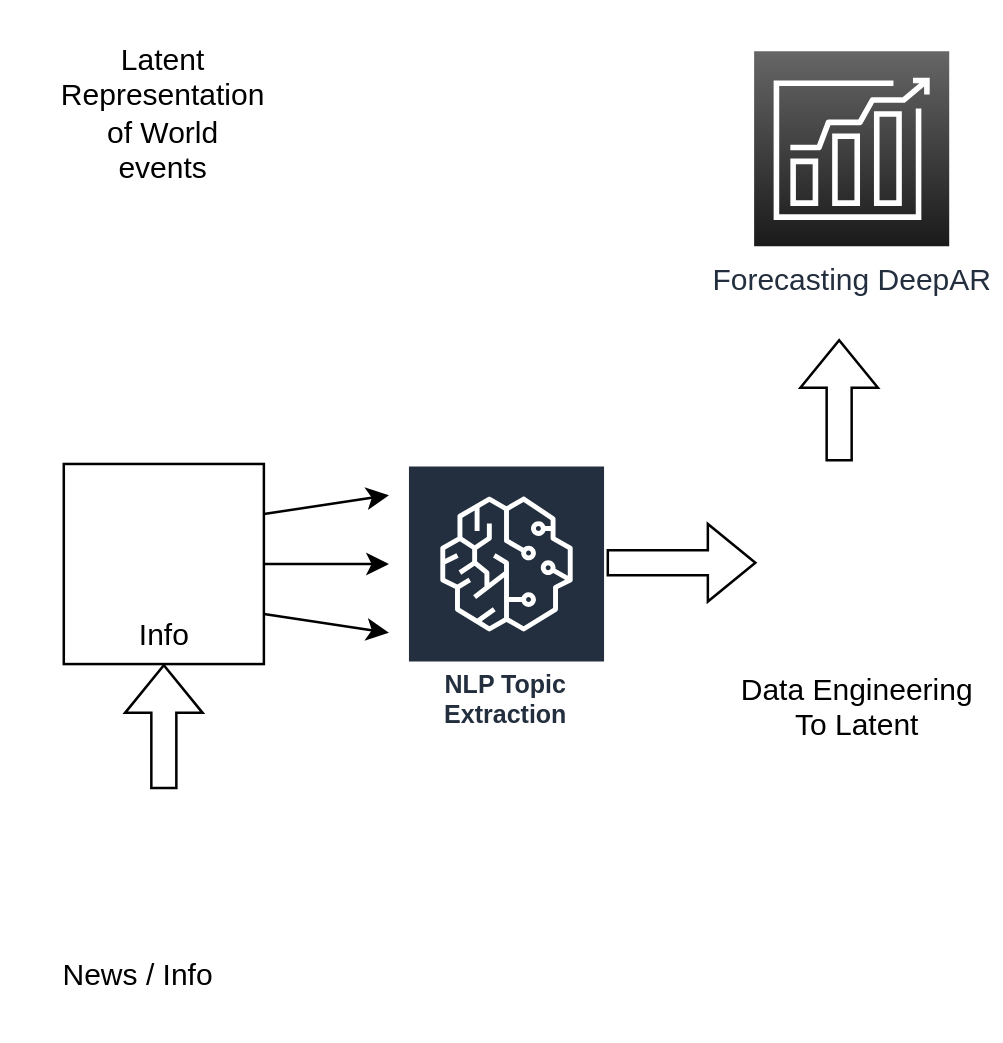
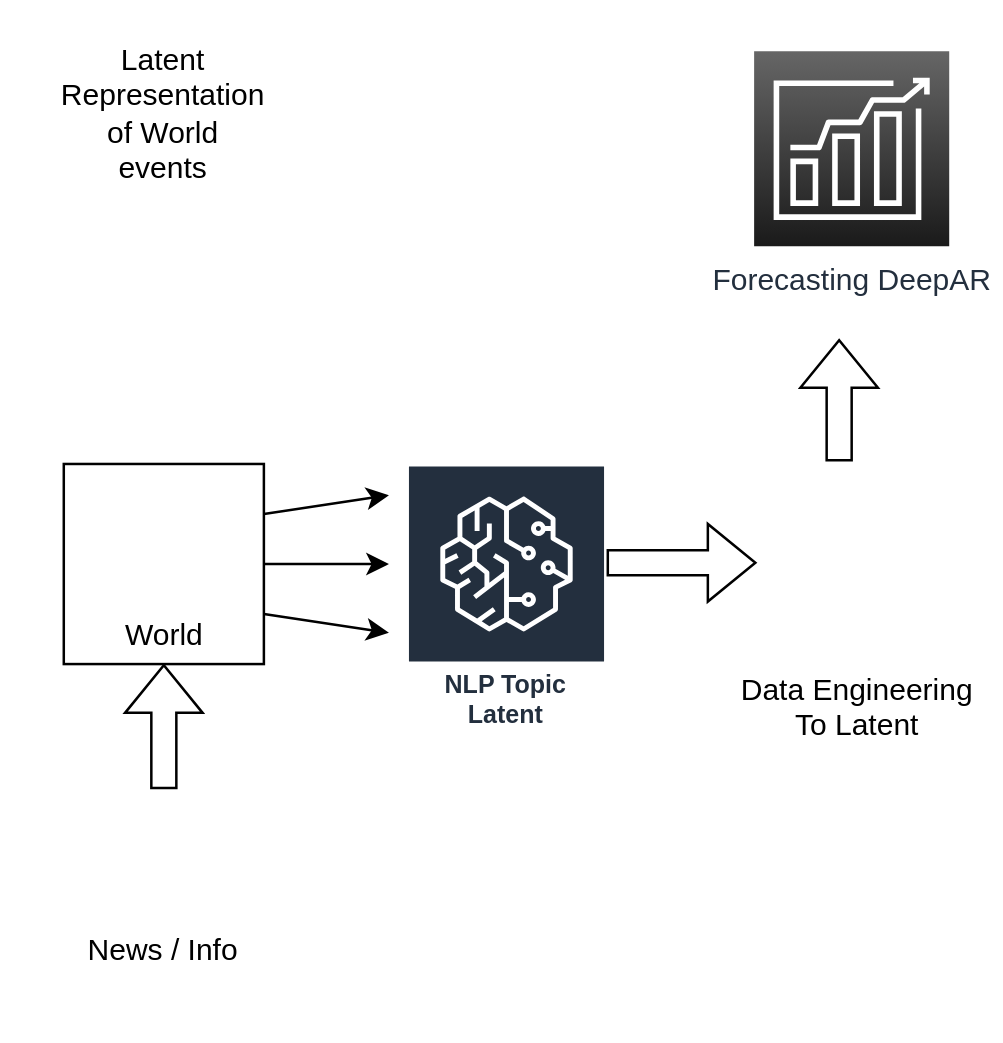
(165, 637) -> (165, 637)
(506, 699) -> (506, 699)
(139, 976) -> (164, 951)
